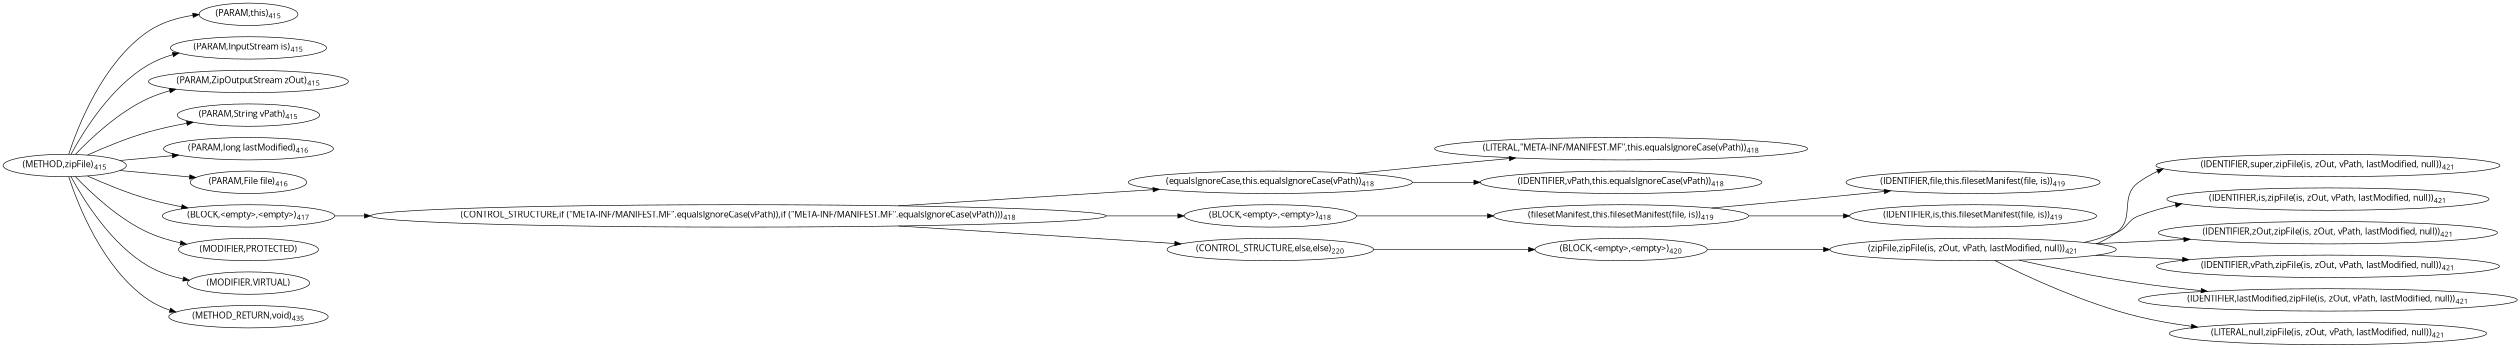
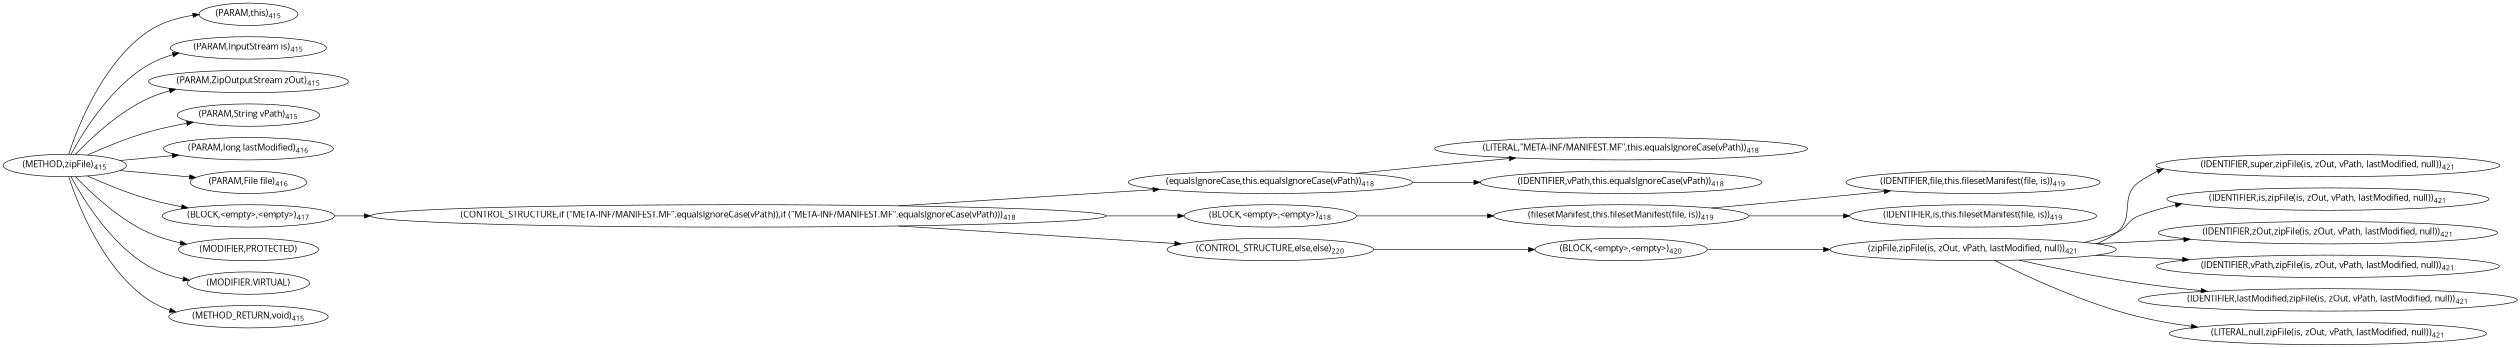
(298, 316) -> (298, 316)
